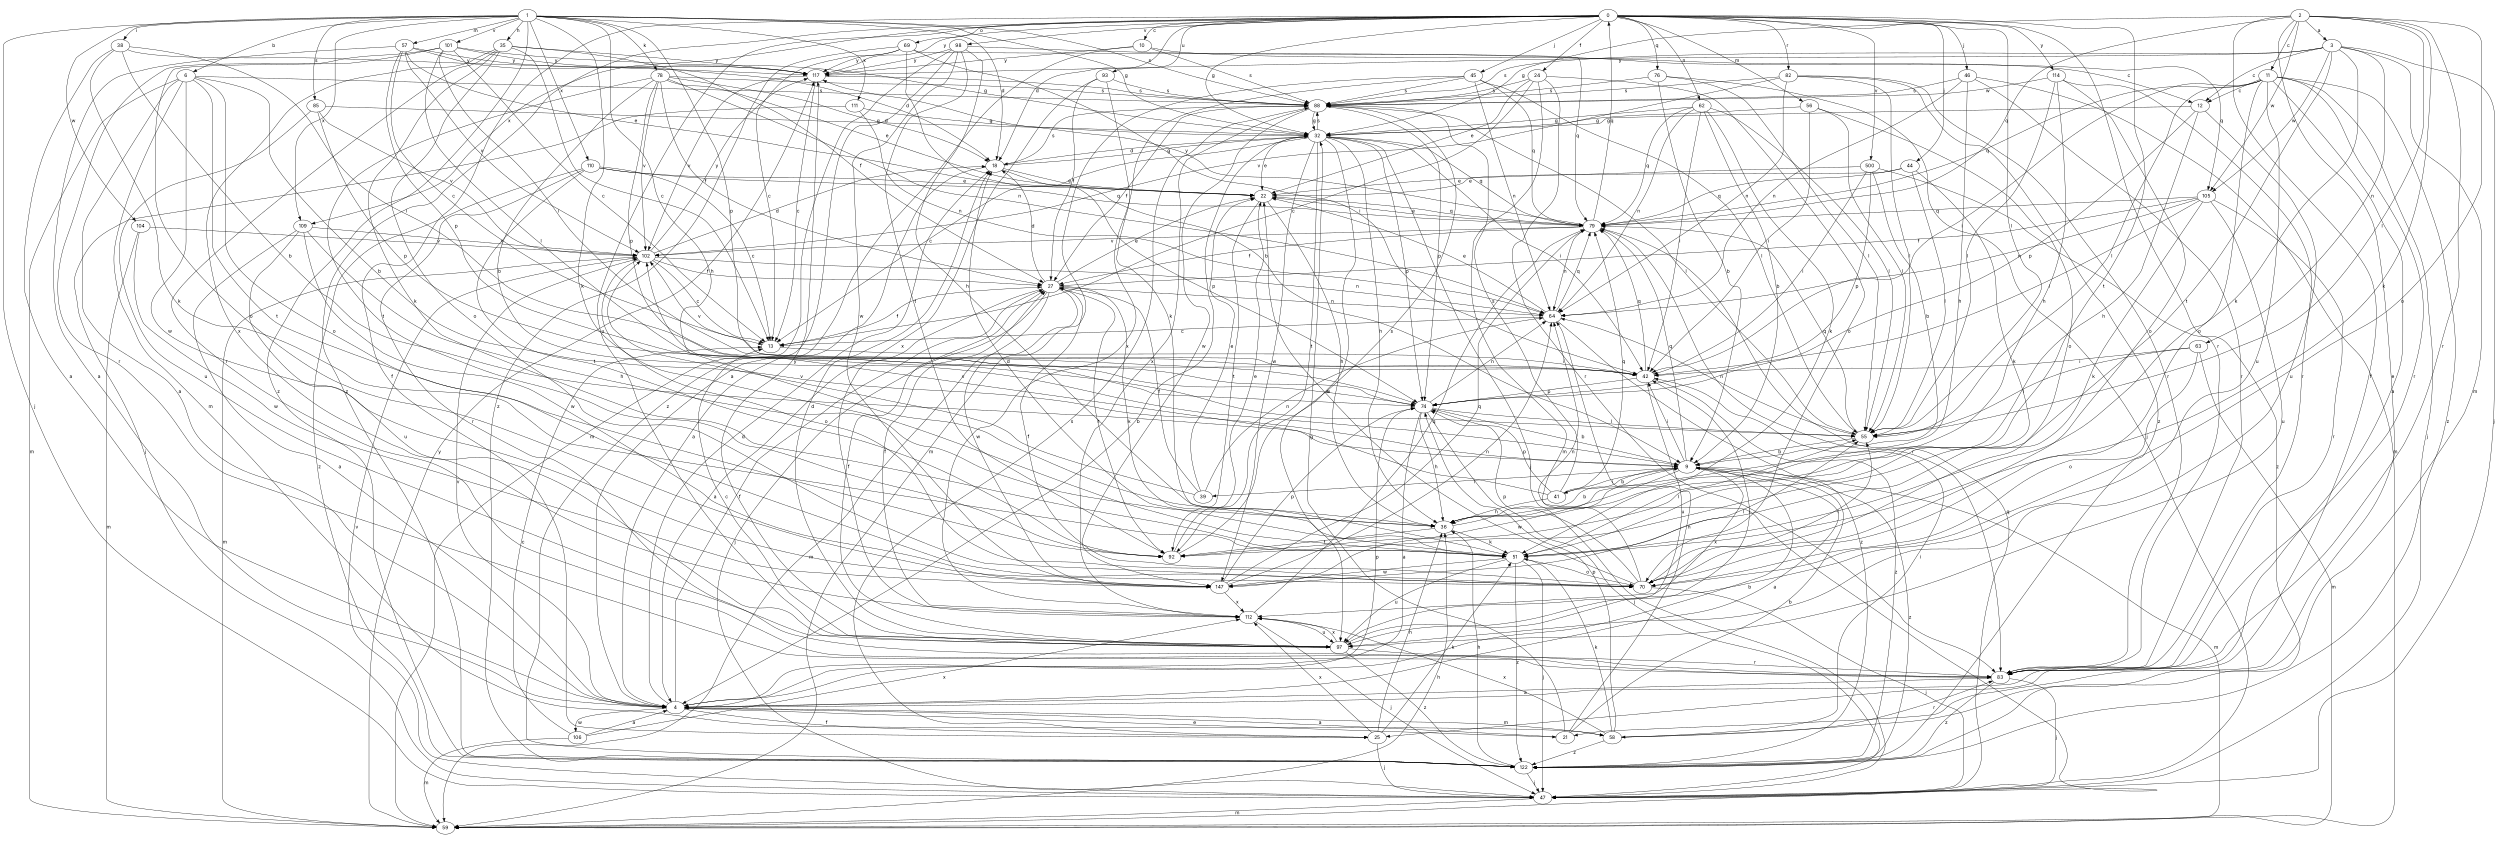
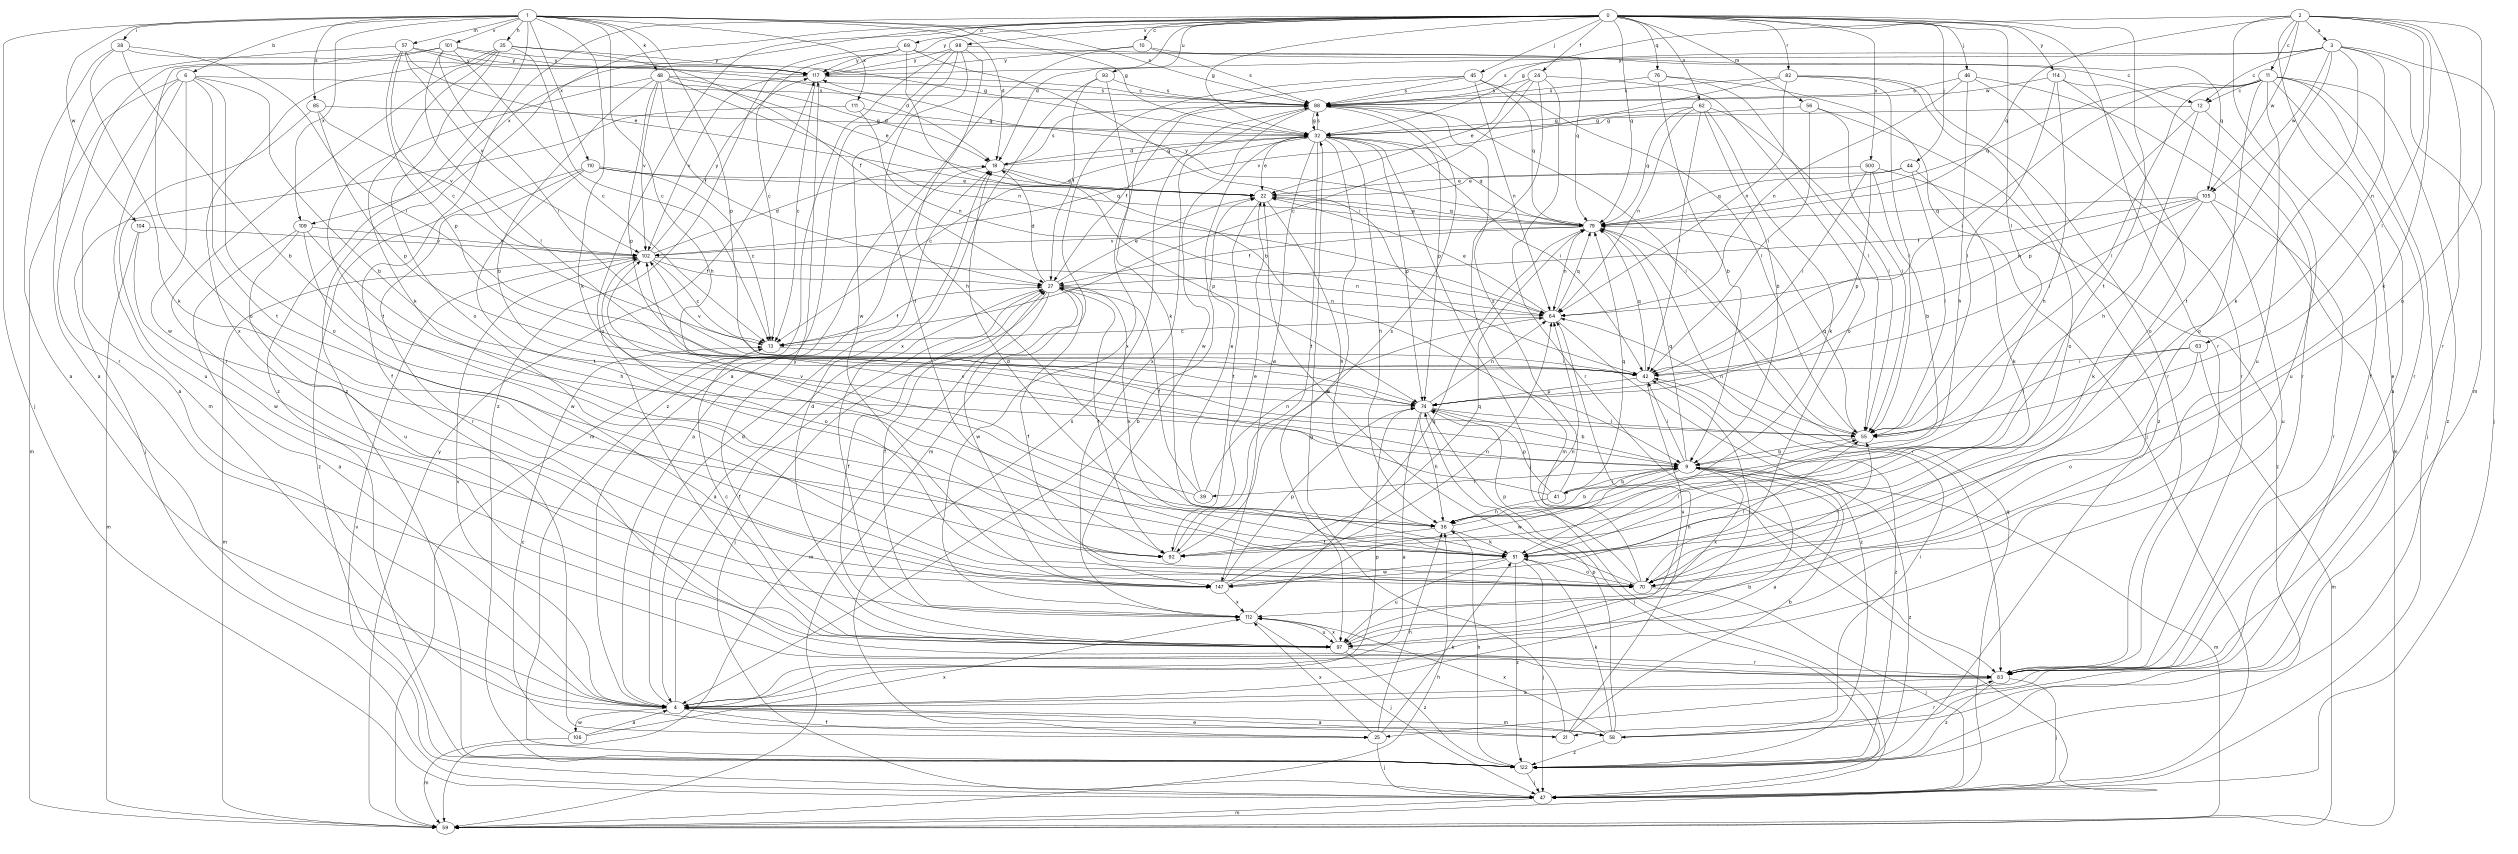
(660, 76) -> (660, 76)
(1610, 123) -> (1630, 123)
